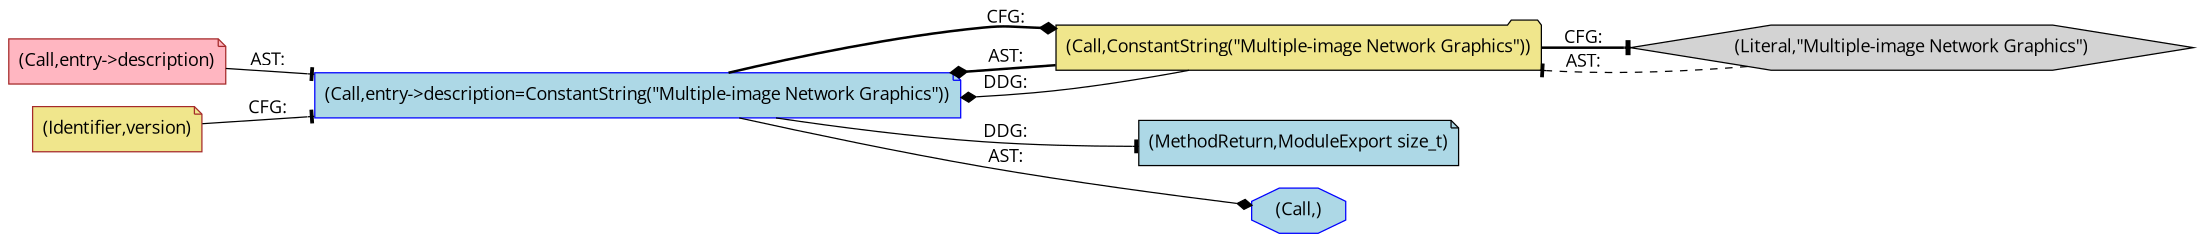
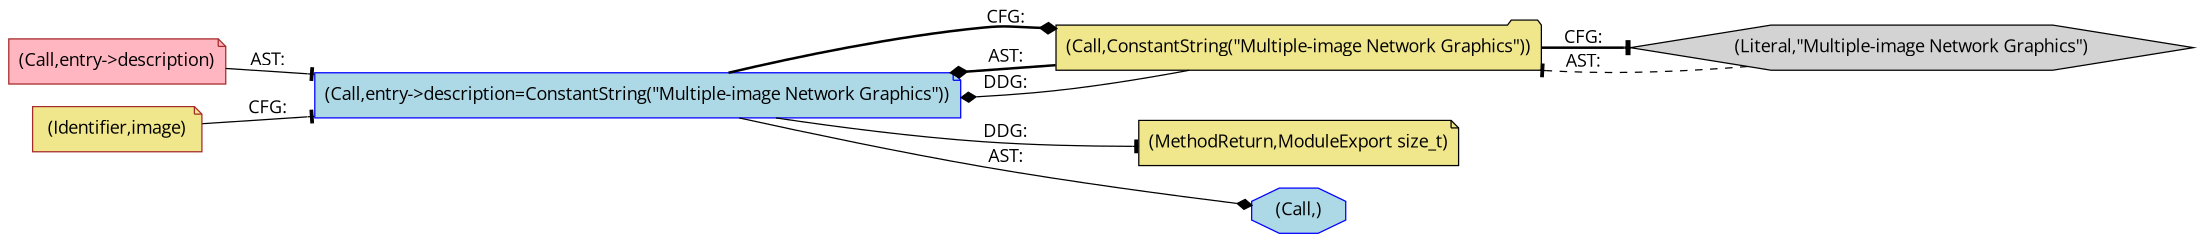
(117, 129) -> (117, 129)
(1299, 143) -> (1299, 143)
